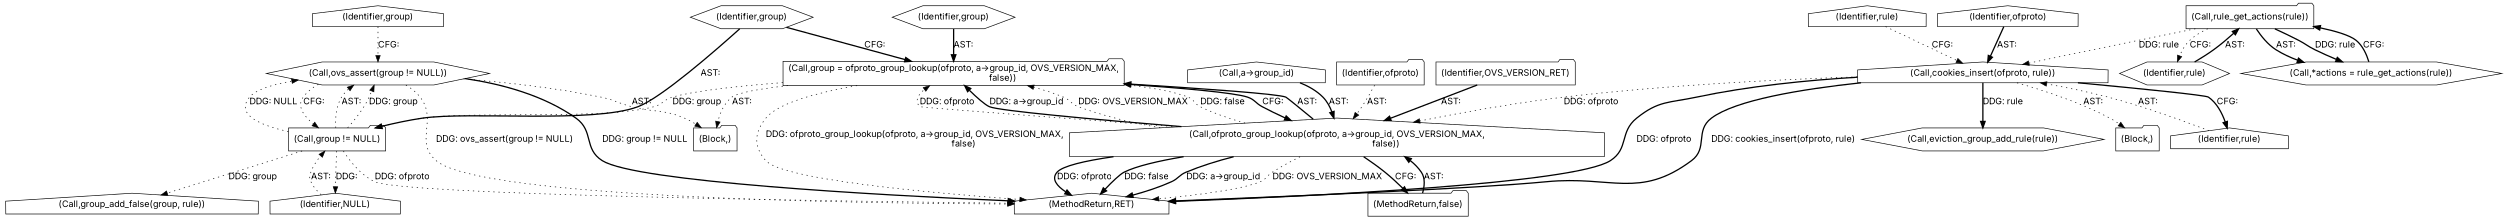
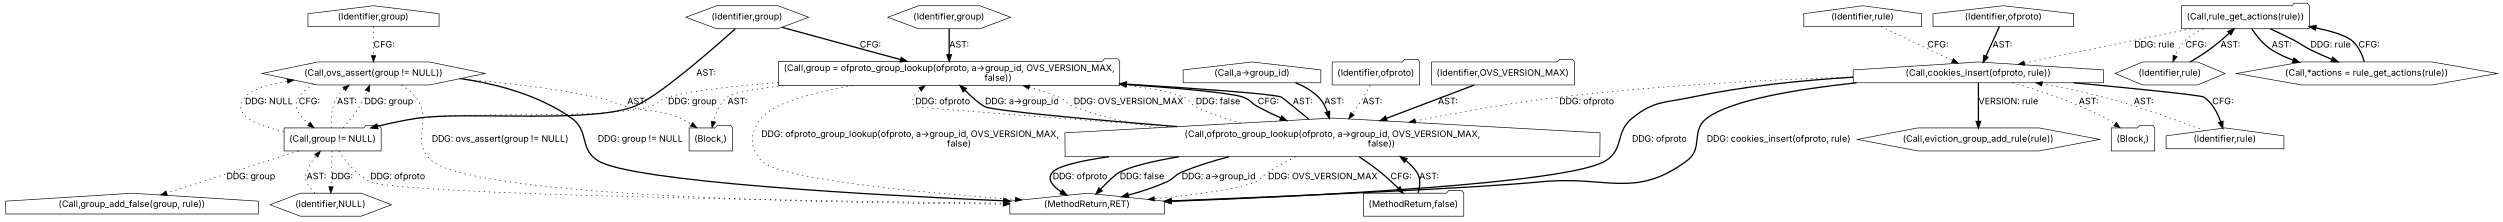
(1506, 73) -> (1503, 73)
(2003, 102) -> (2008, 102)
(335, 205) -> (331, 205)
